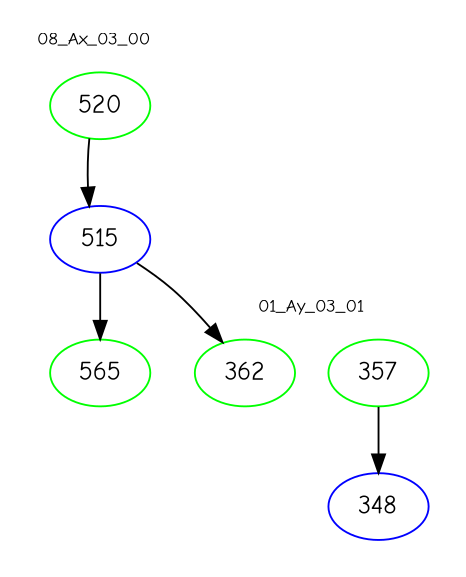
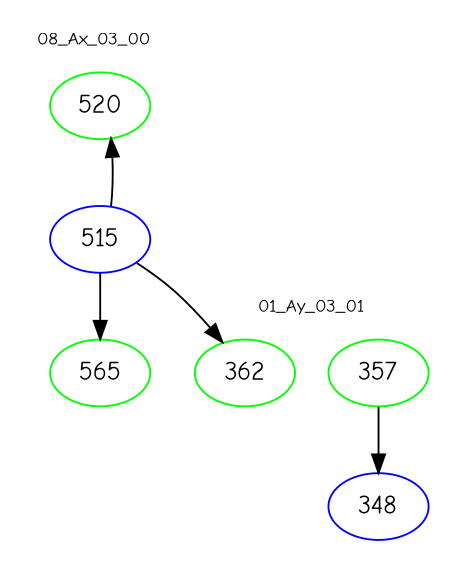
(88, 163) -> (113, 182)
